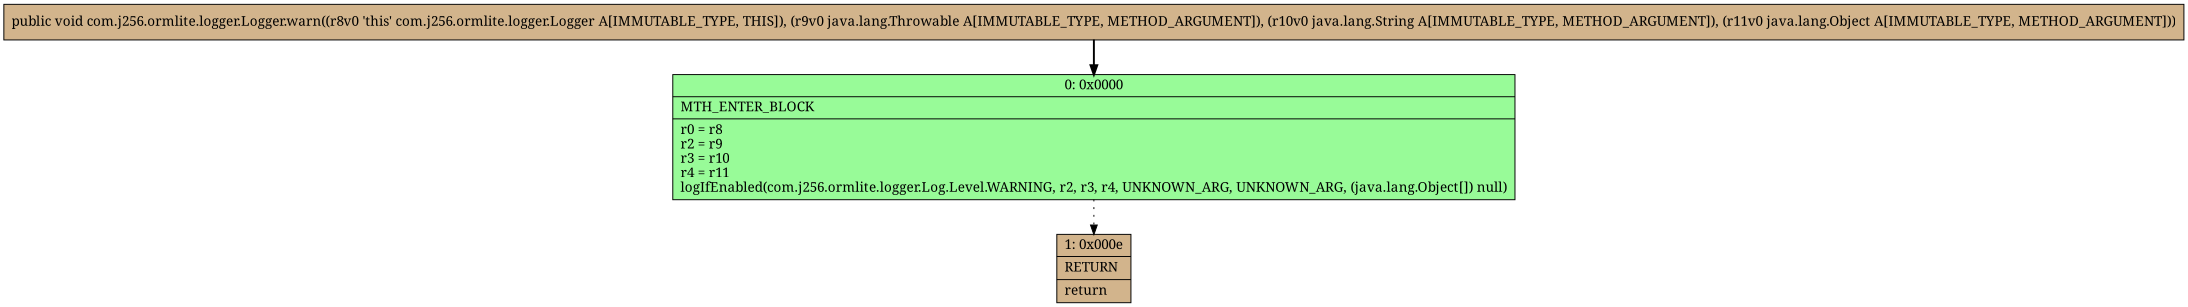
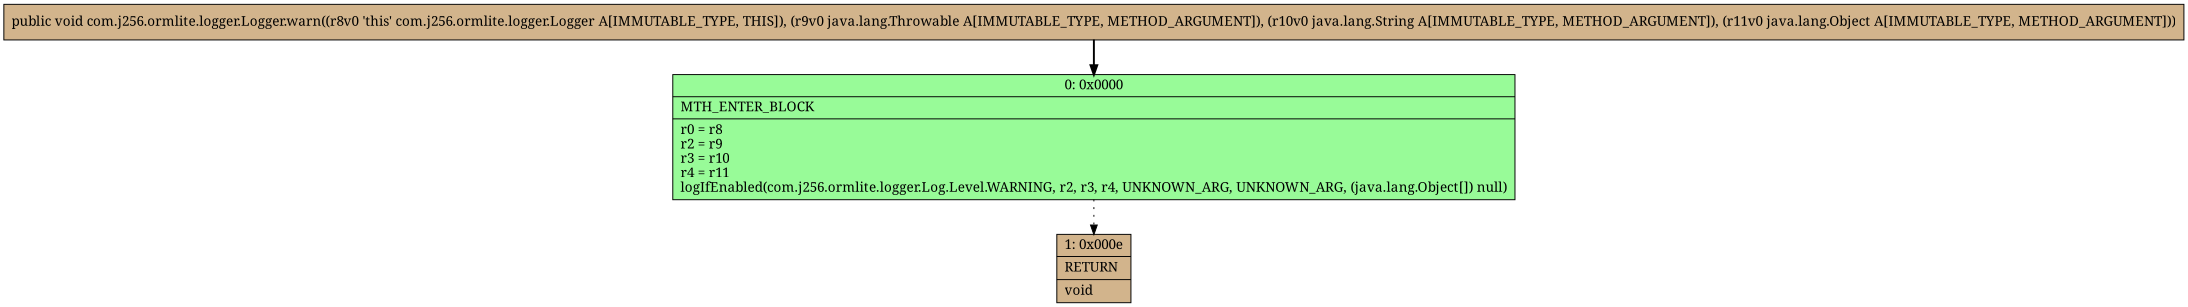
(1086, 291) -> (1079, 291)
